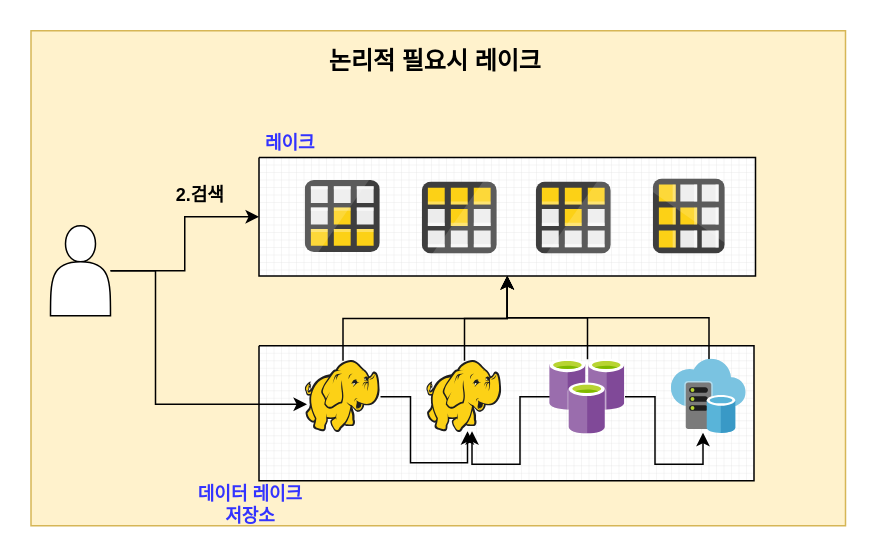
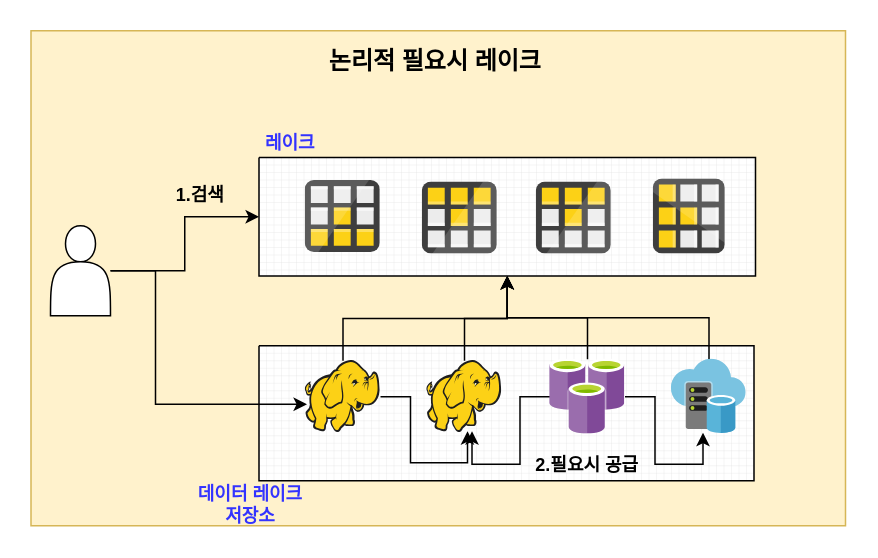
(200, 196) -> (200, 196)
none -> (587, 466)
